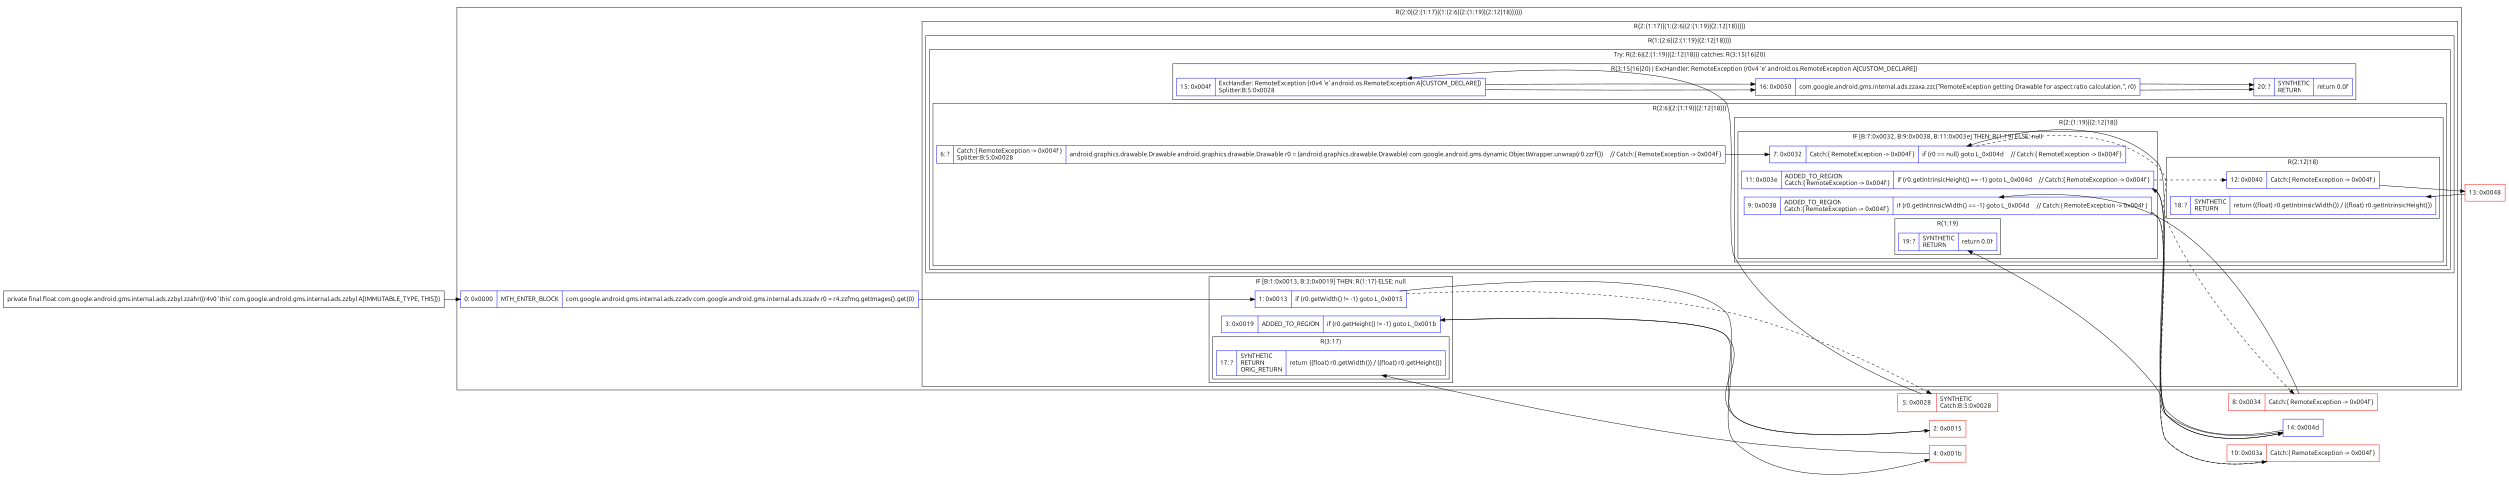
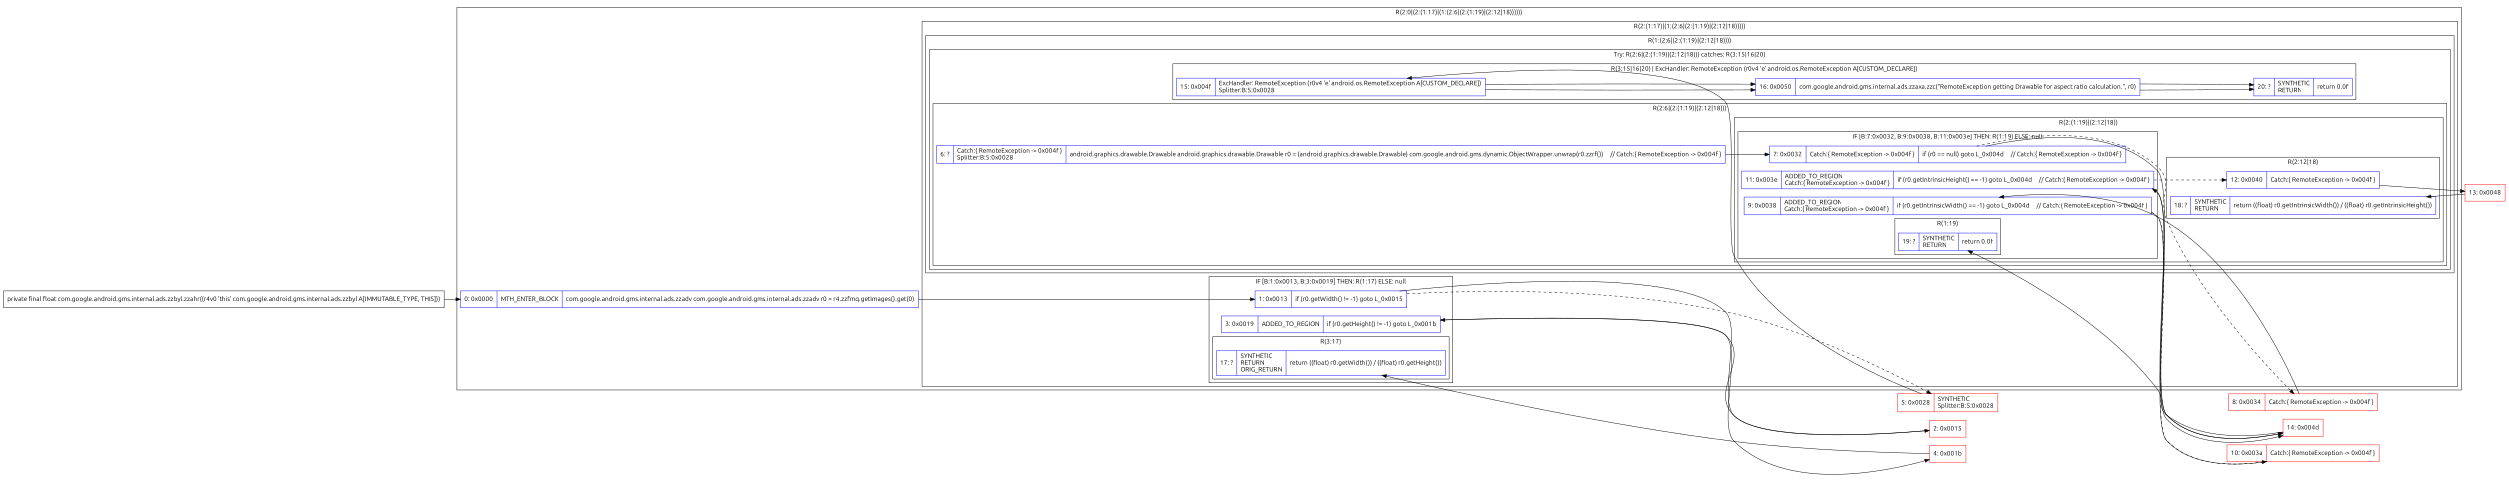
(2149, 156) -> (2163, 264)
(1966, 406) -> (1966, 406)
(2303, 428) -> (2303, 428)
